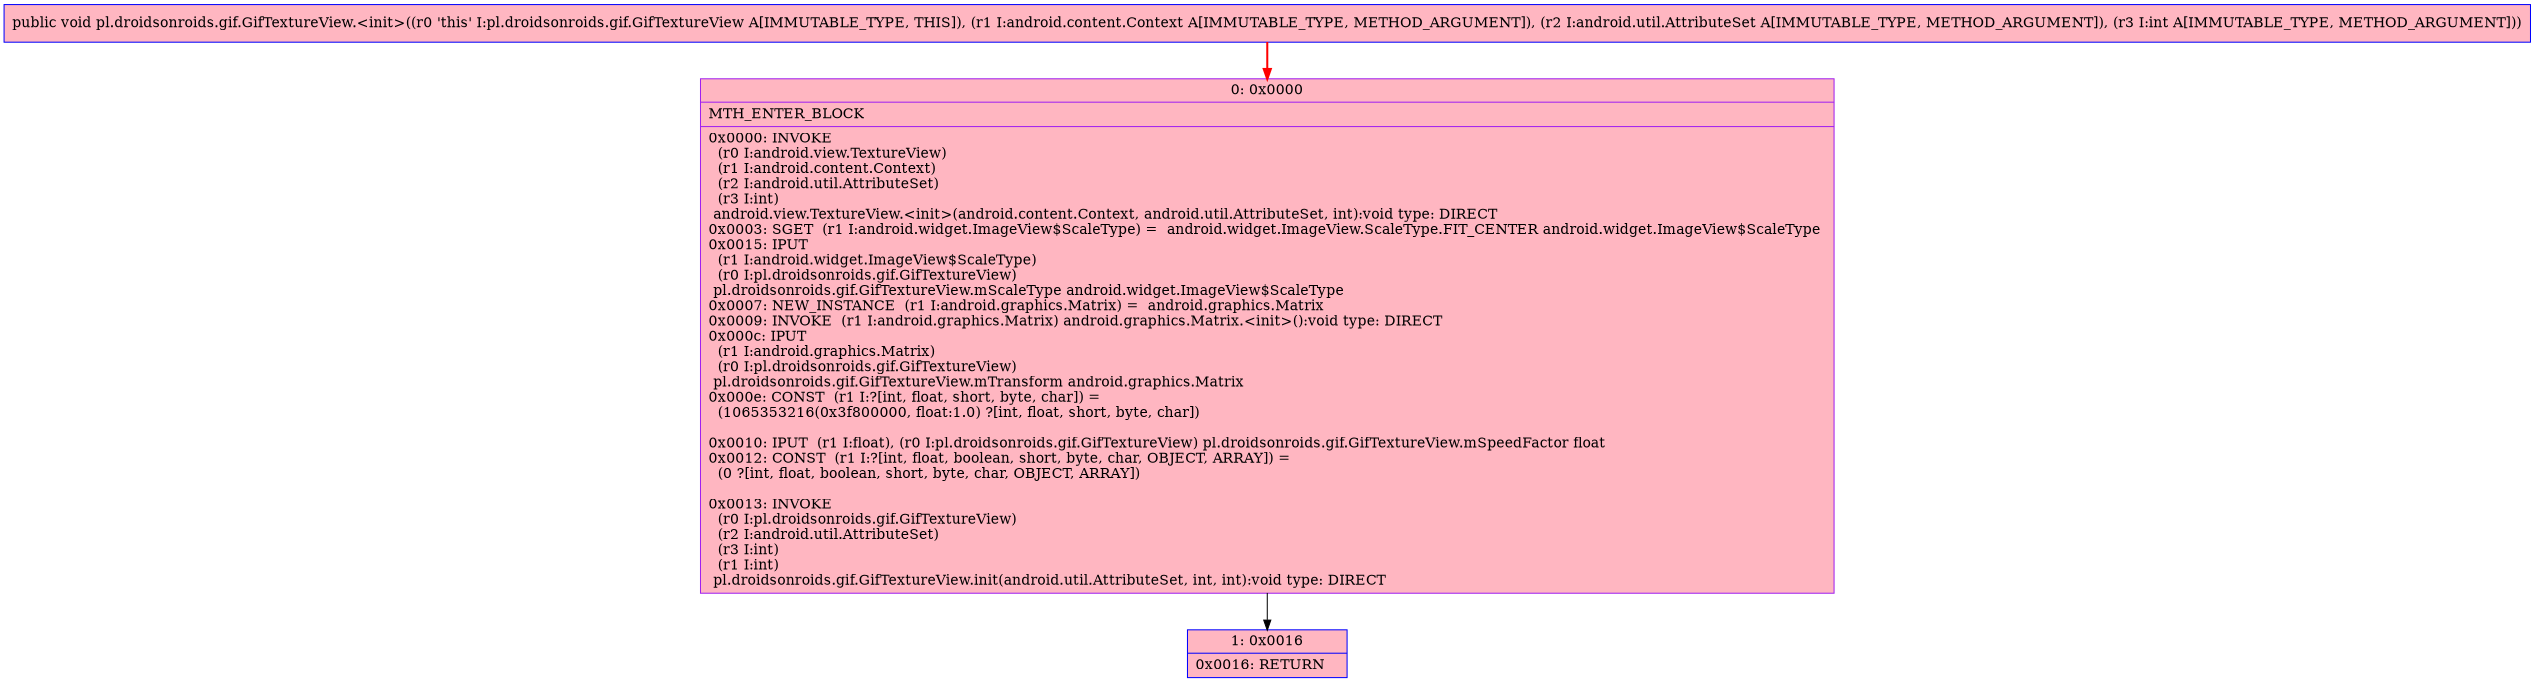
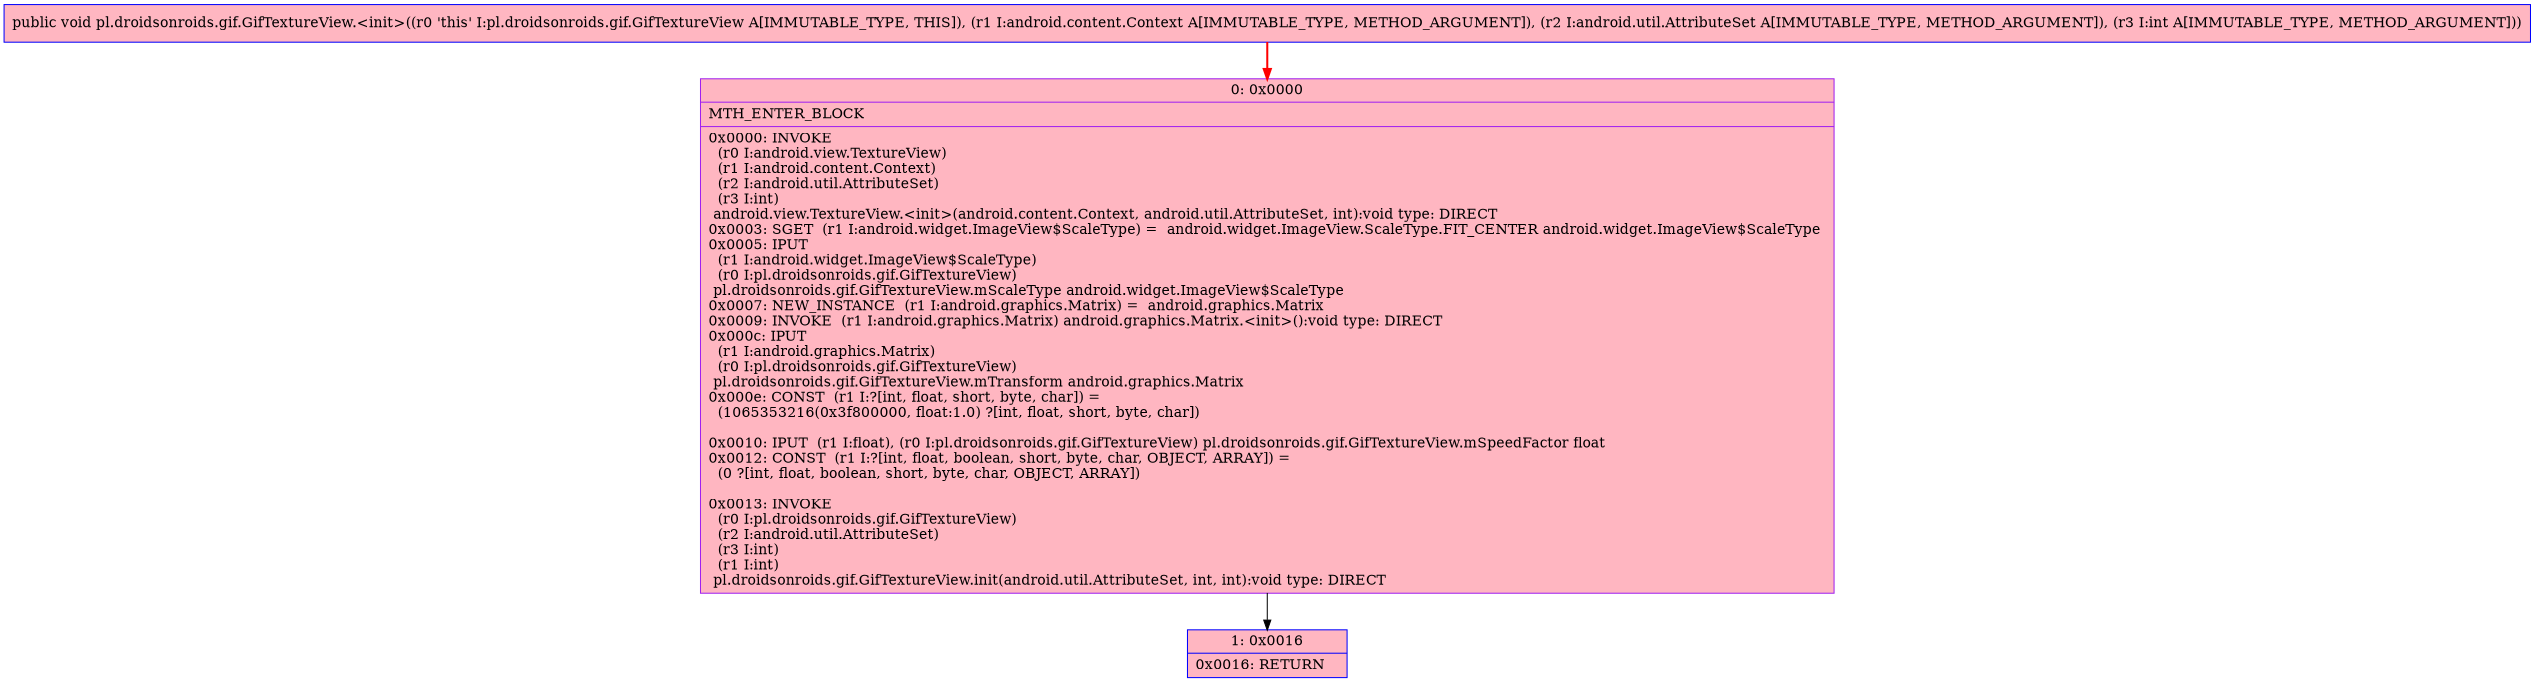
(763, 245) -> (763, 245)
